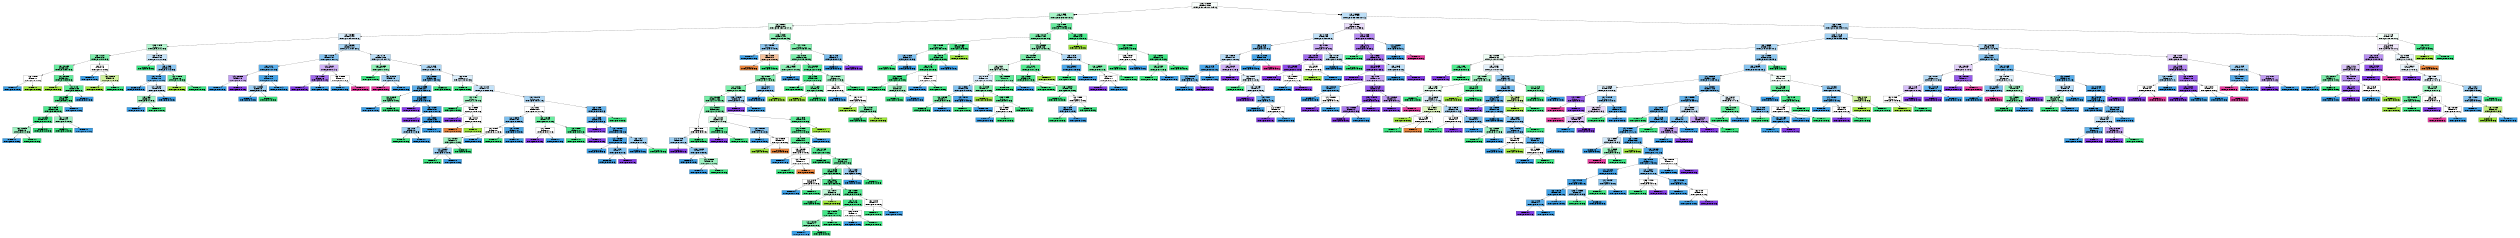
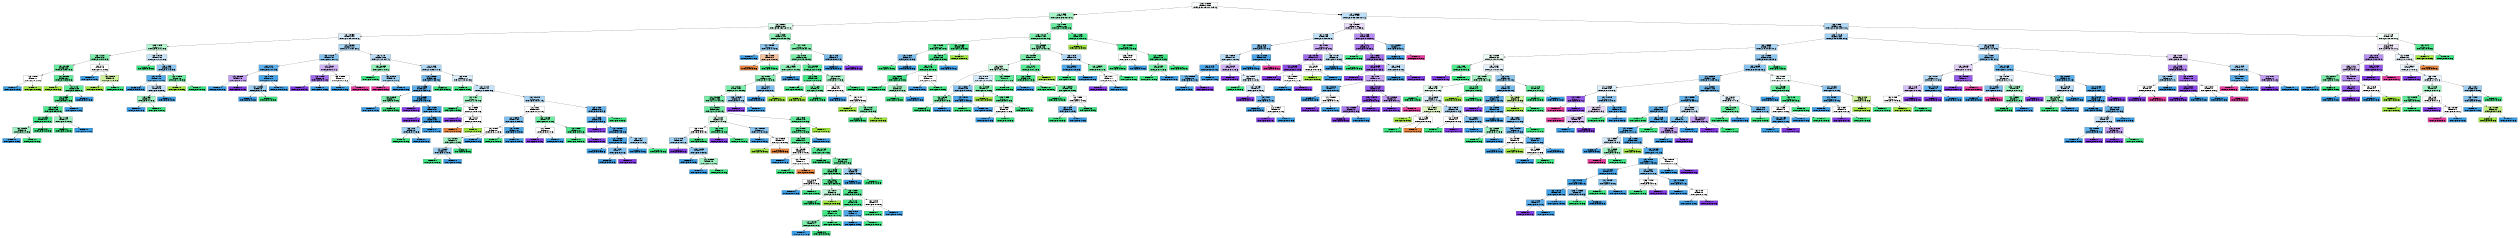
(991, 73) -> (964, 78)
(700, 113) -> (709, 125)
(853, 213) -> (853, 213)
